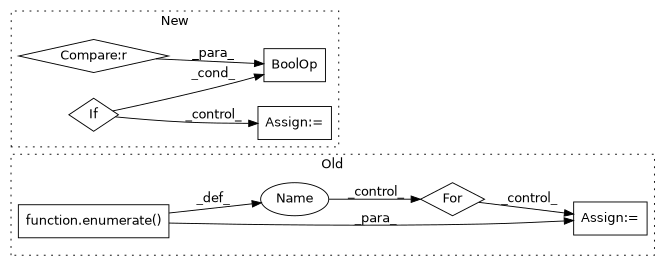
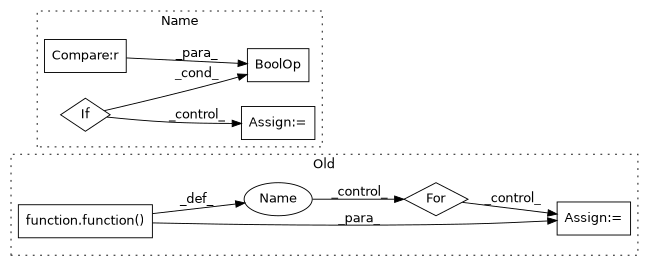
(175, 22) -> (180, 22)
(94, 56) -> (85, 56)
(94, 221) -> (85, 221)
